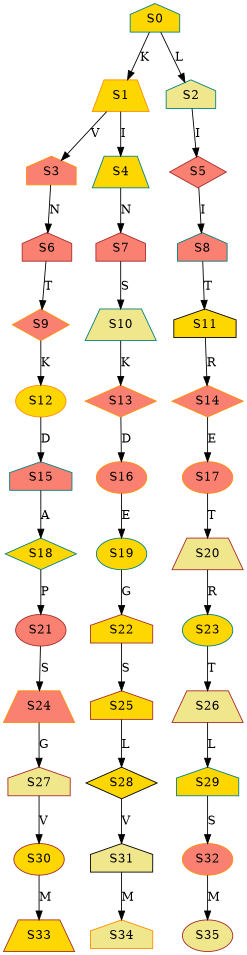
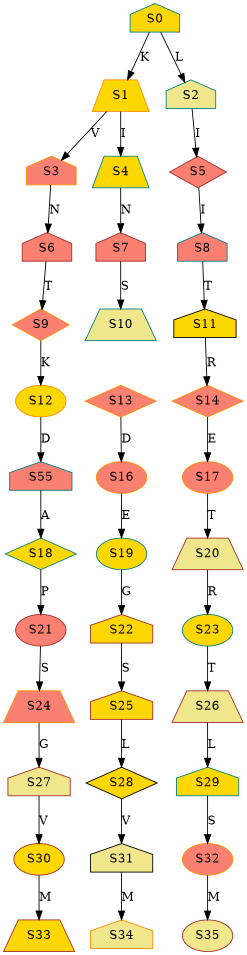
(121, 359) -> none
(41, 478) -> (41, 478)
